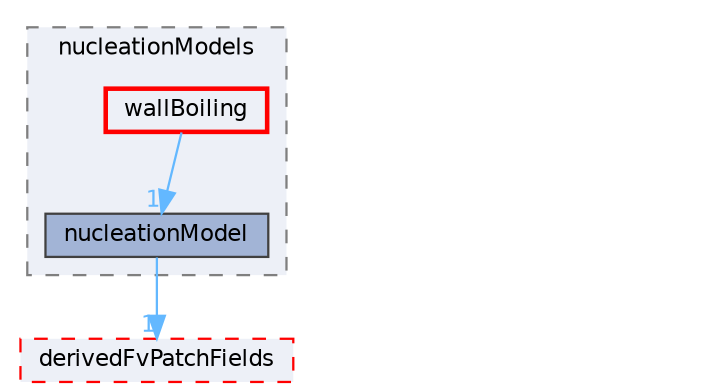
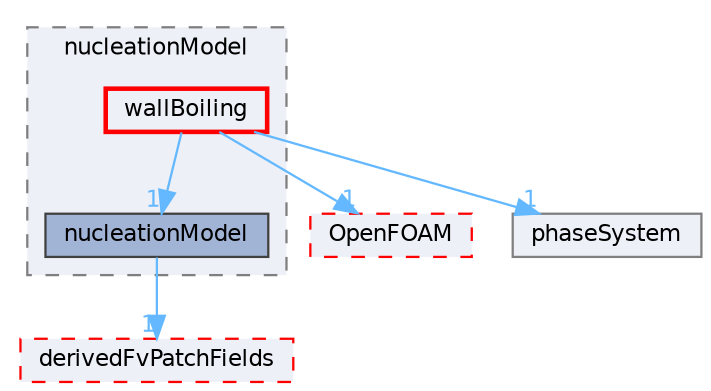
(157, 49) -> (157, 49)
none -> (391, 235)
none -> (607, 235)
